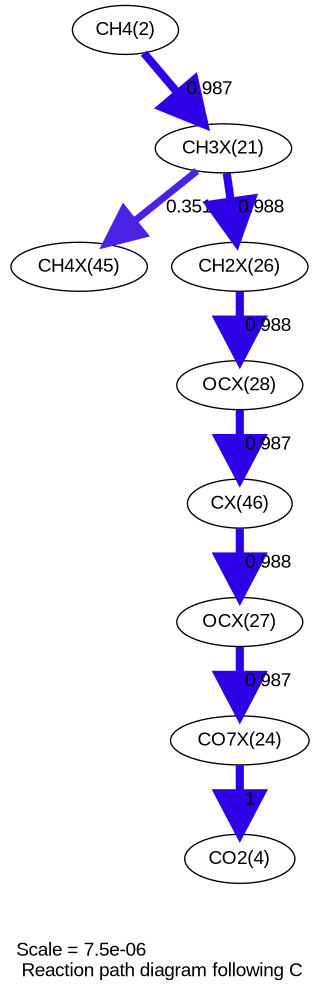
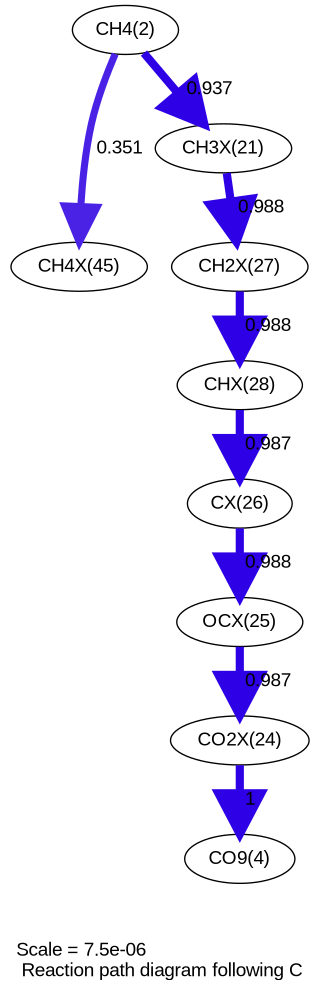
(207, 89) -> (207, 89)
(165, 196) -> (90, 128)
(240, 267) -> (240, 267)
(240, 385) -> (240, 385)
(240, 504) -> (240, 504)
(240, 622) -> (240, 622)
(240, 740) -> (240, 740)
(240, 859) -> (240, 859)
